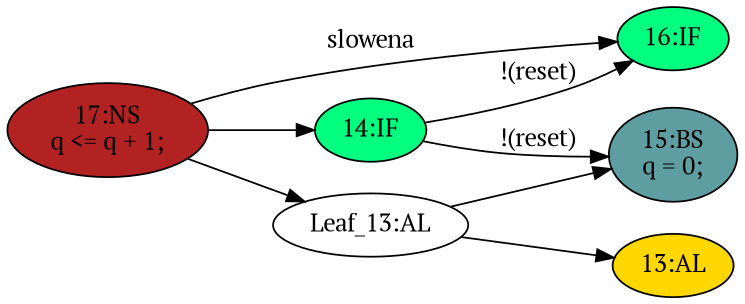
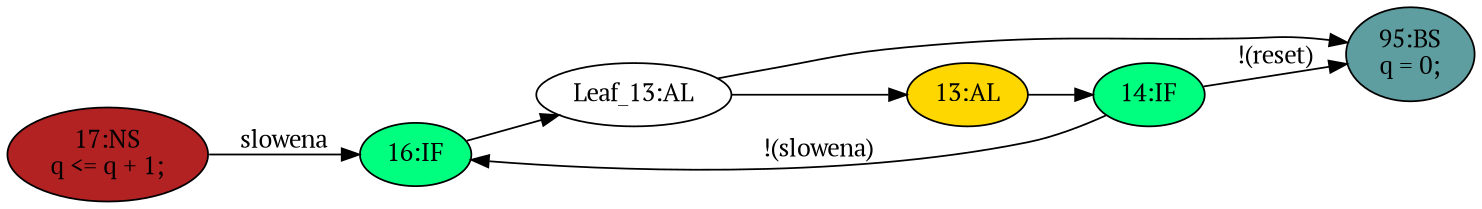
(538, 73) -> (819, 150)
(253, 130) -> (1051, 95)
(673, 155) -> (1410, 54)
(238, 177) -> (504, 130)
